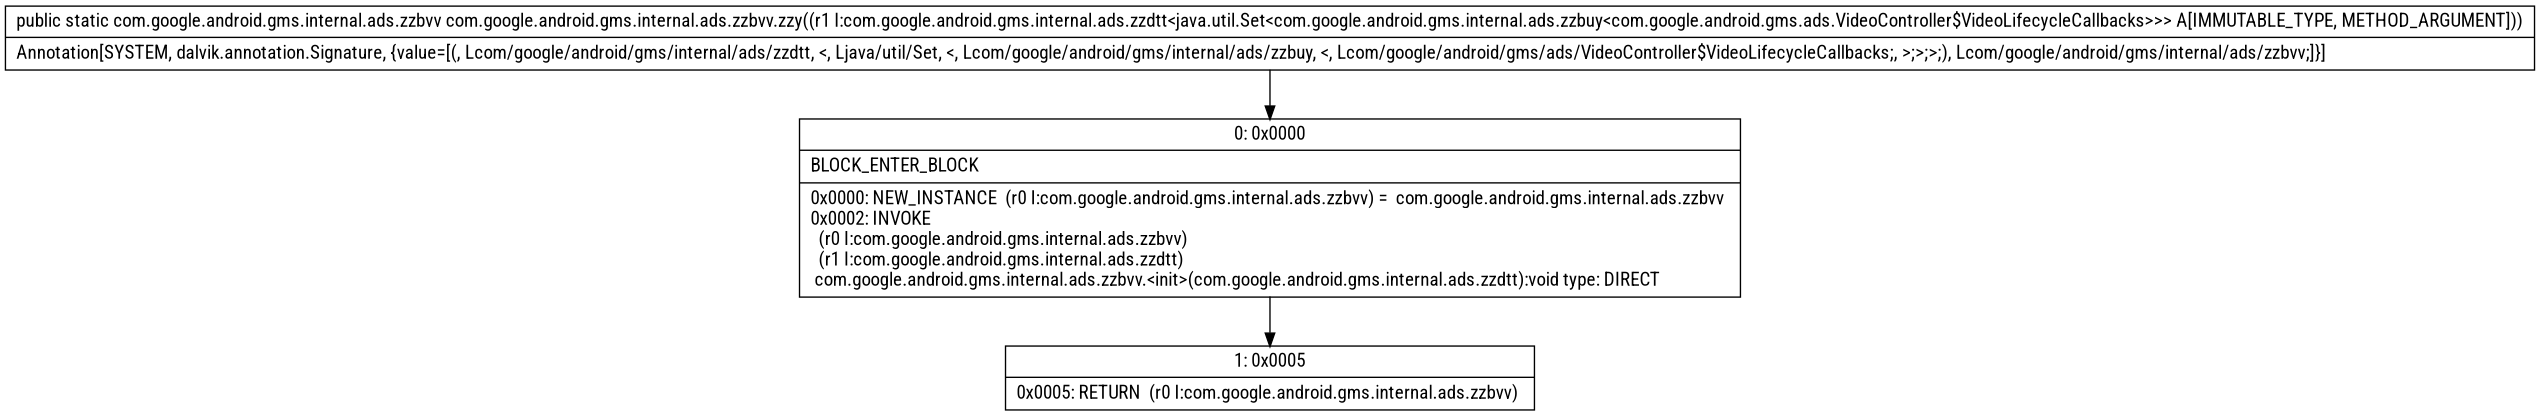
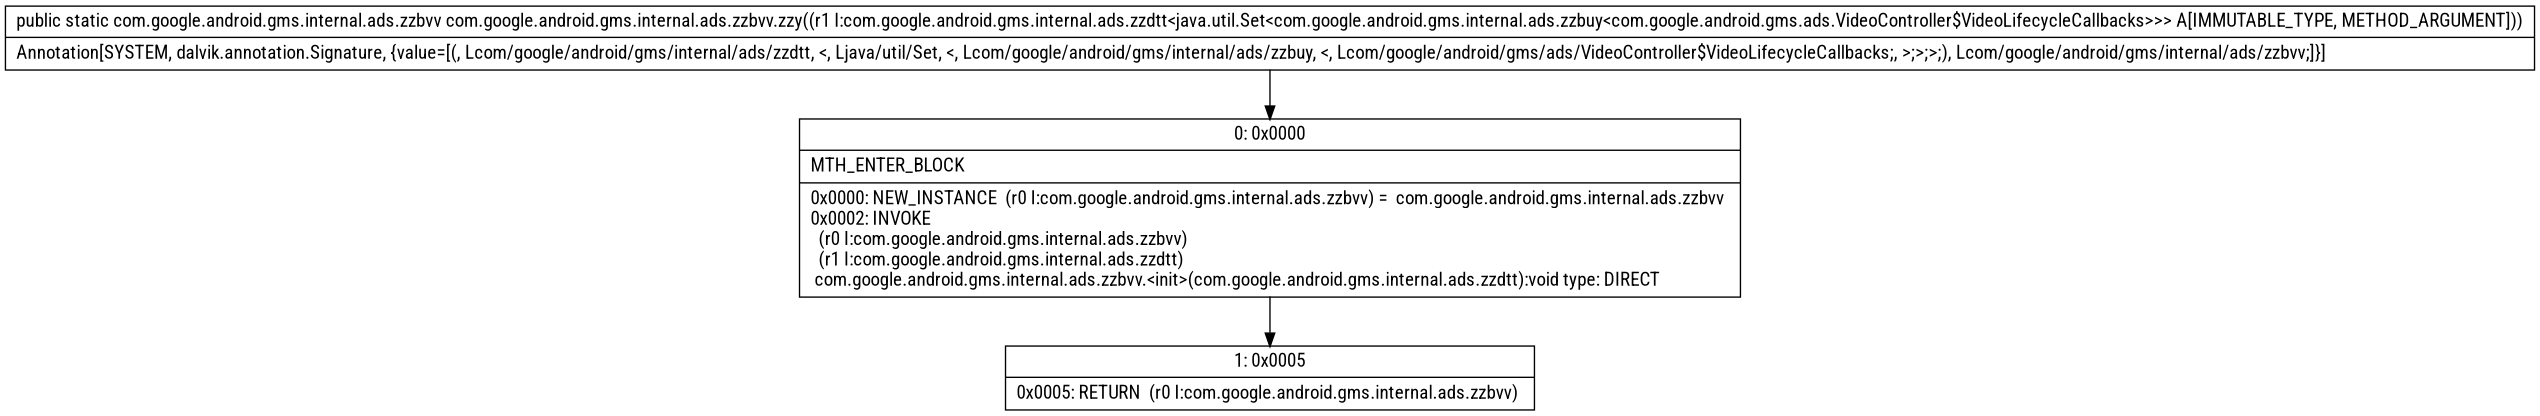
(895, 166) -> (888, 166)
